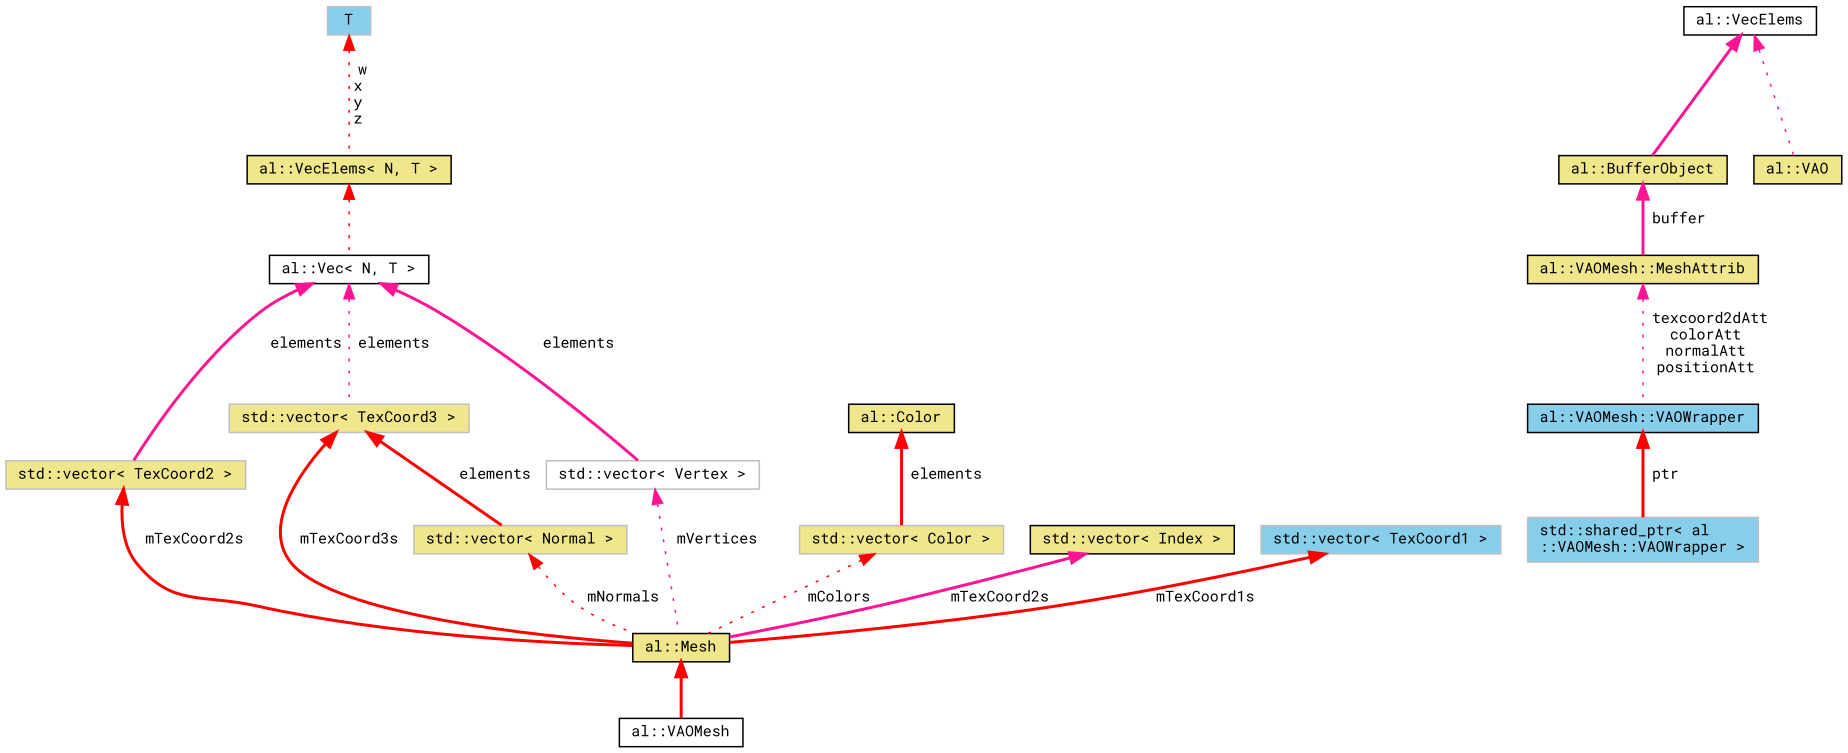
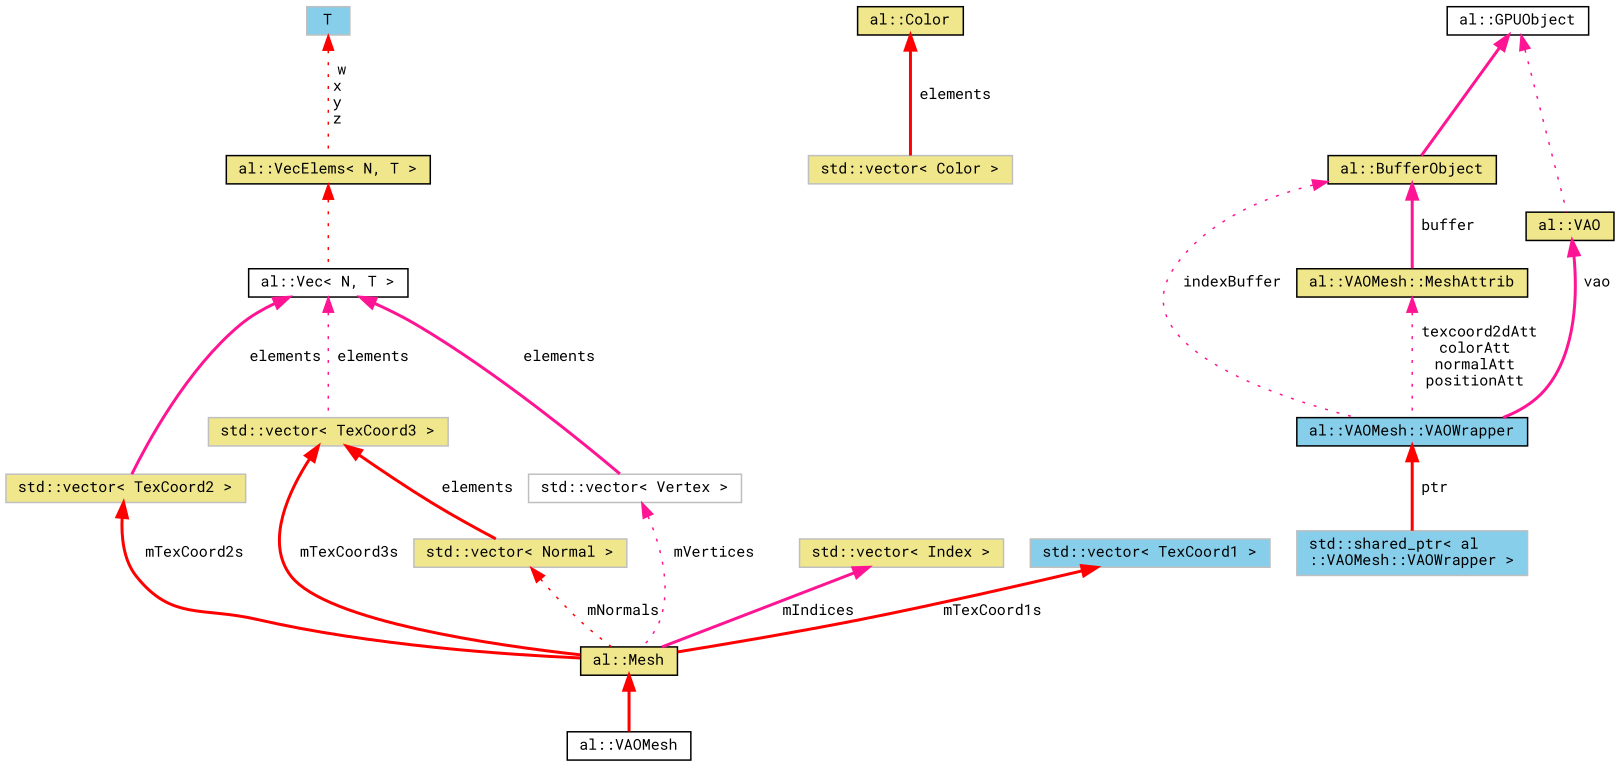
(1750, 21) -> (1518, 21)
none -> (1168, 318)
none -> (1566, 351)
(1132, 540) -> (902, 553)
(785, 597) -> none
(996, 598) -> (814, 611)
